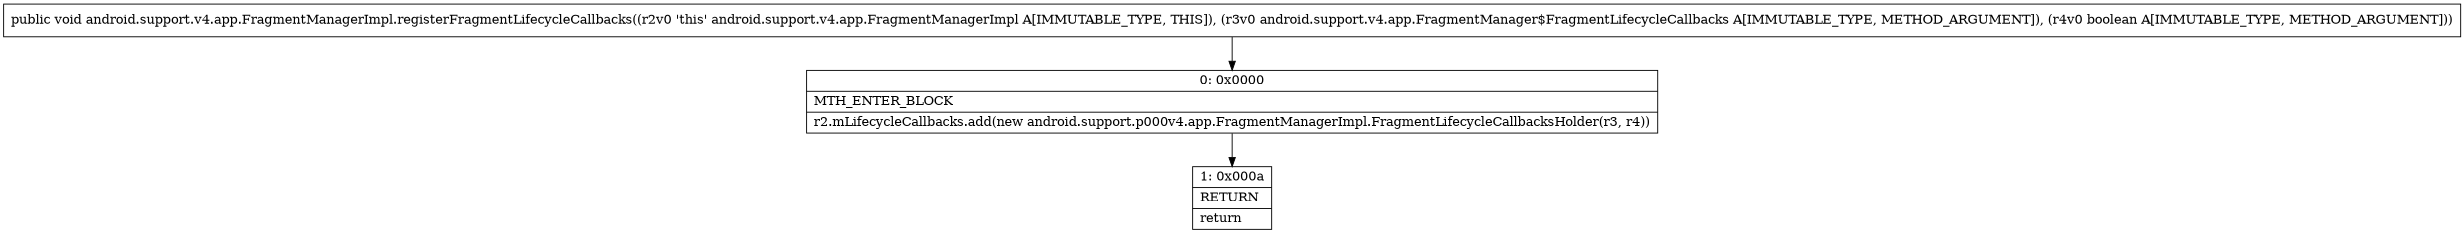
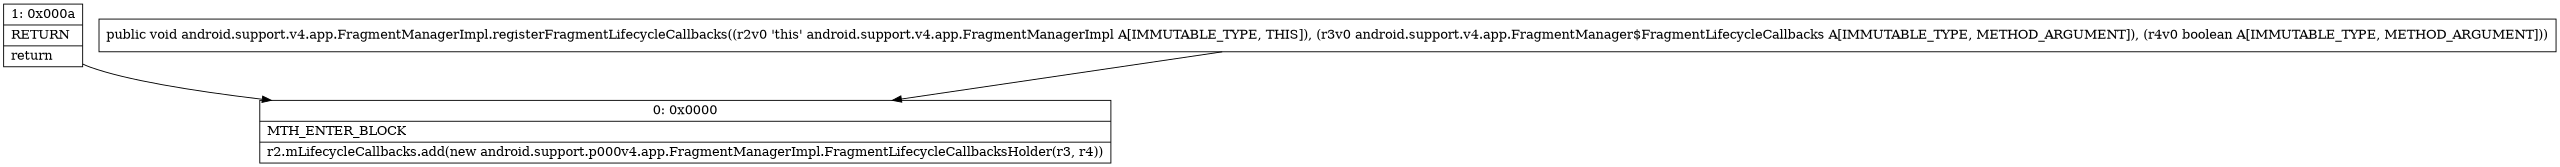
(1232, 145) -> (171, 86)
